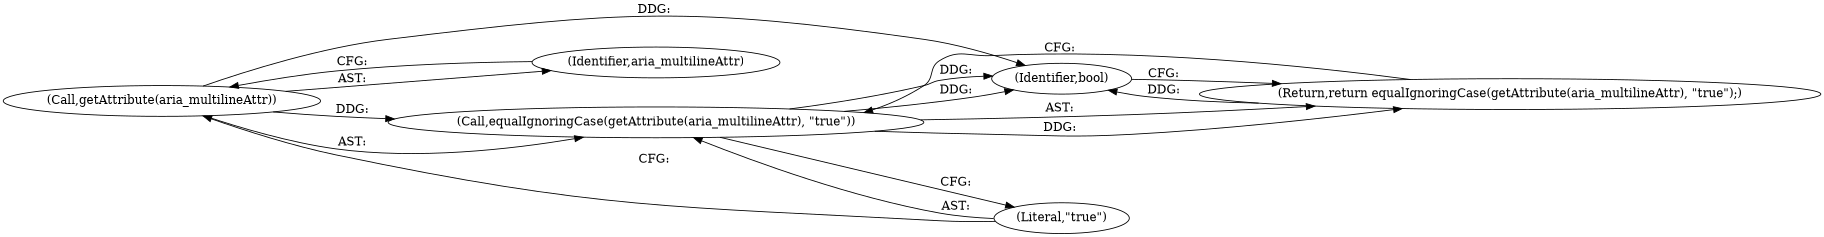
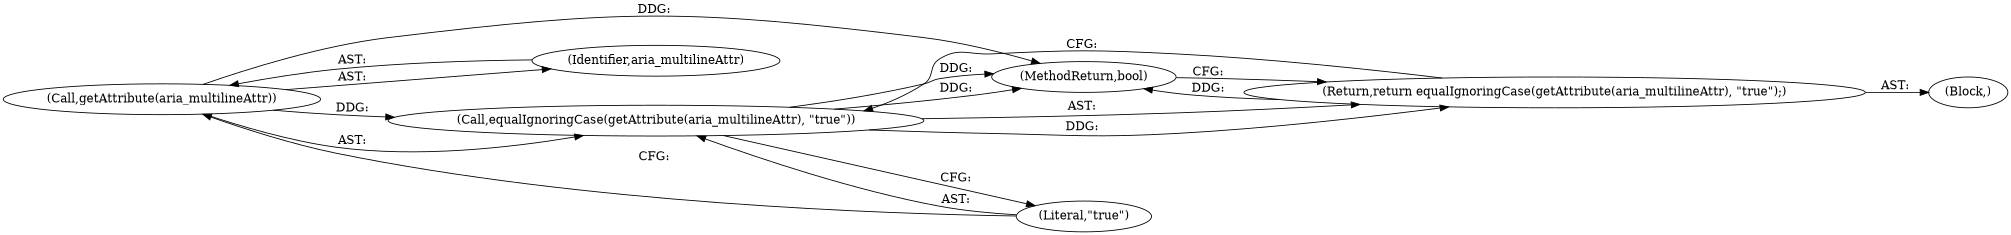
(354, 62) -> (354, 60)
(1062, 79) -> (1084, 77)
none -> (1968, 92)
